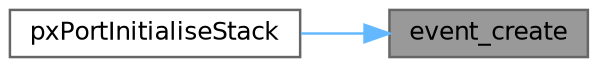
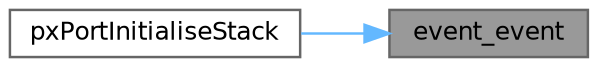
(489, 33) -> (489, 33)
